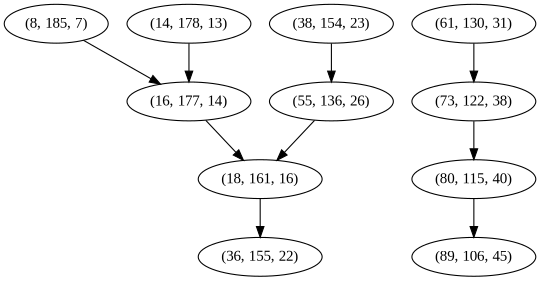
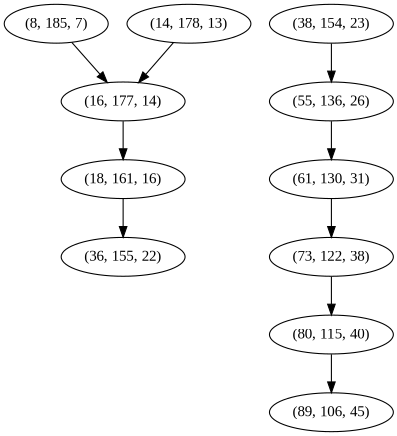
(300, 136) -> (331, 135)
